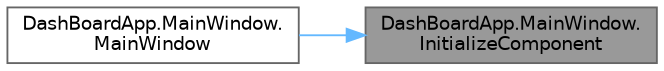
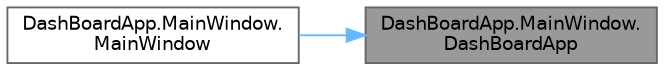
(511, 35) -> (511, 35)
